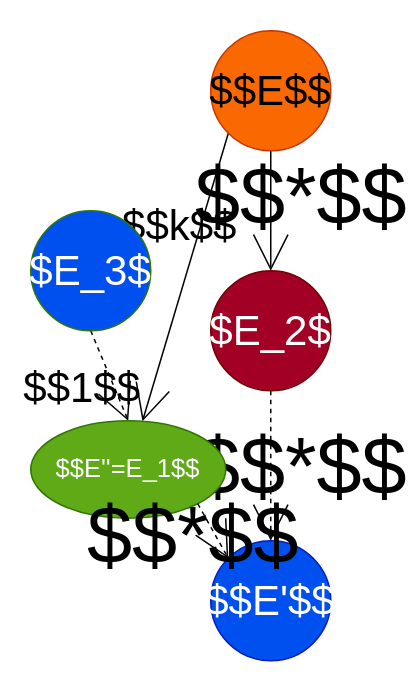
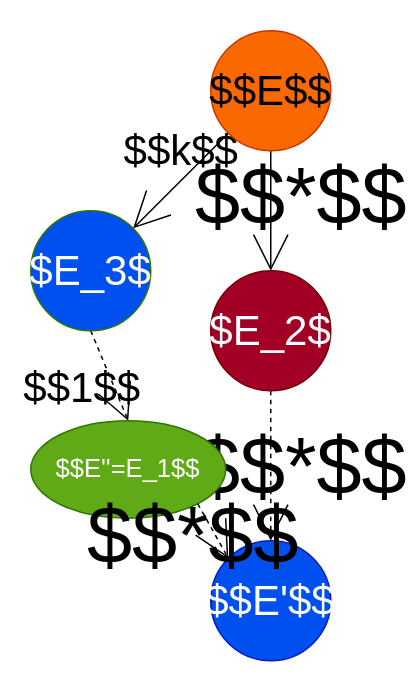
(180, 296) -> (182, 179)
